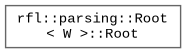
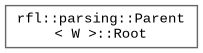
(93, 27) -> (102, 27)
